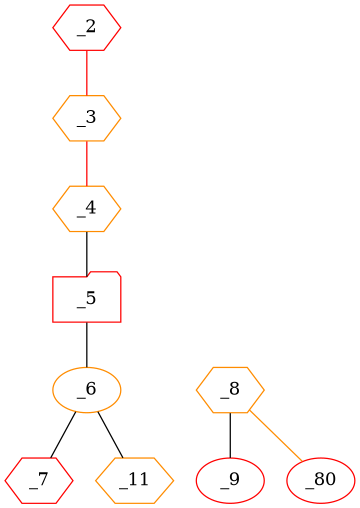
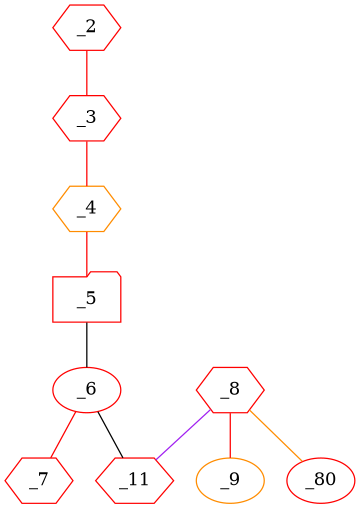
(87, 118) -> (87, 118)
(87, 254) -> (87, 254)
(87, 390) -> (87, 390)
(230, 390) -> (230, 390)
(63, 435) -> (63, 435)
none -> (183, 435)
(230, 436) -> (230, 436)
(135, 481) -> (135, 481)
(230, 481) -> (230, 481)
